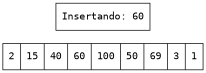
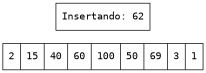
(103, 17) -> (103, 17)
